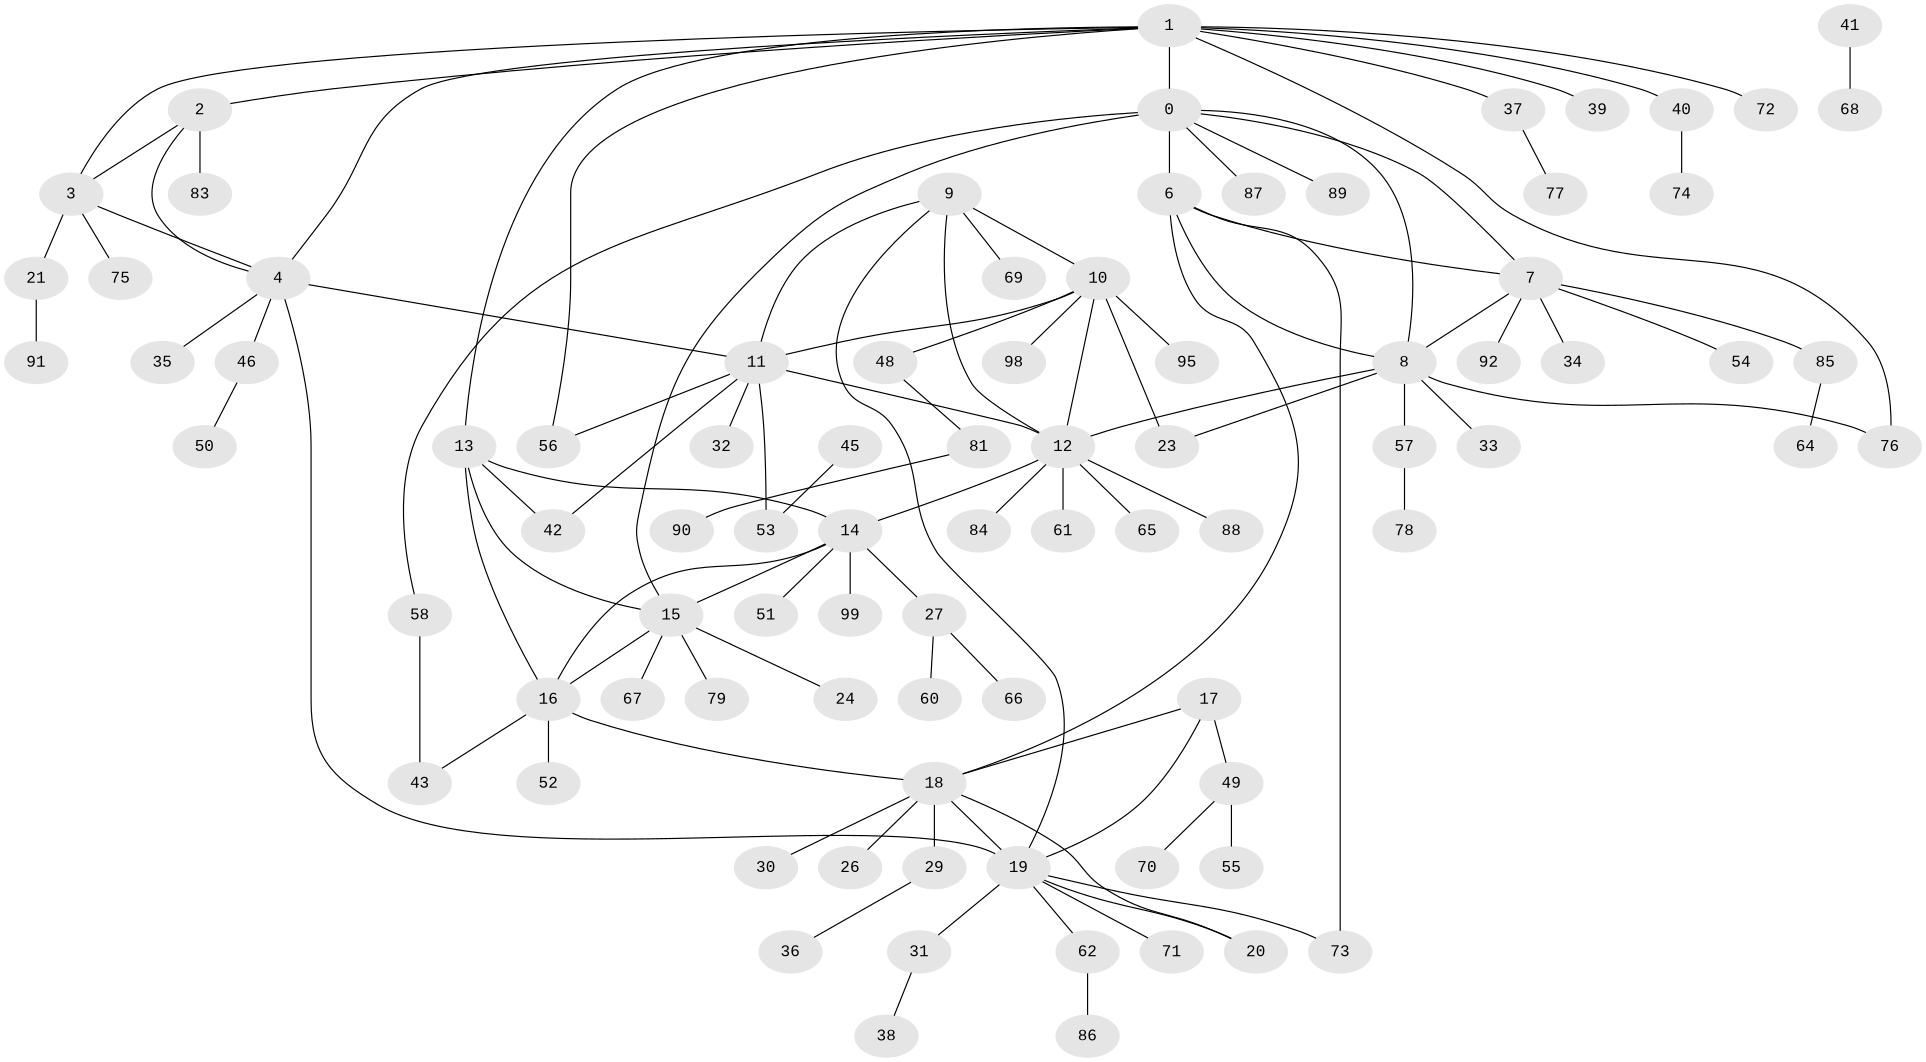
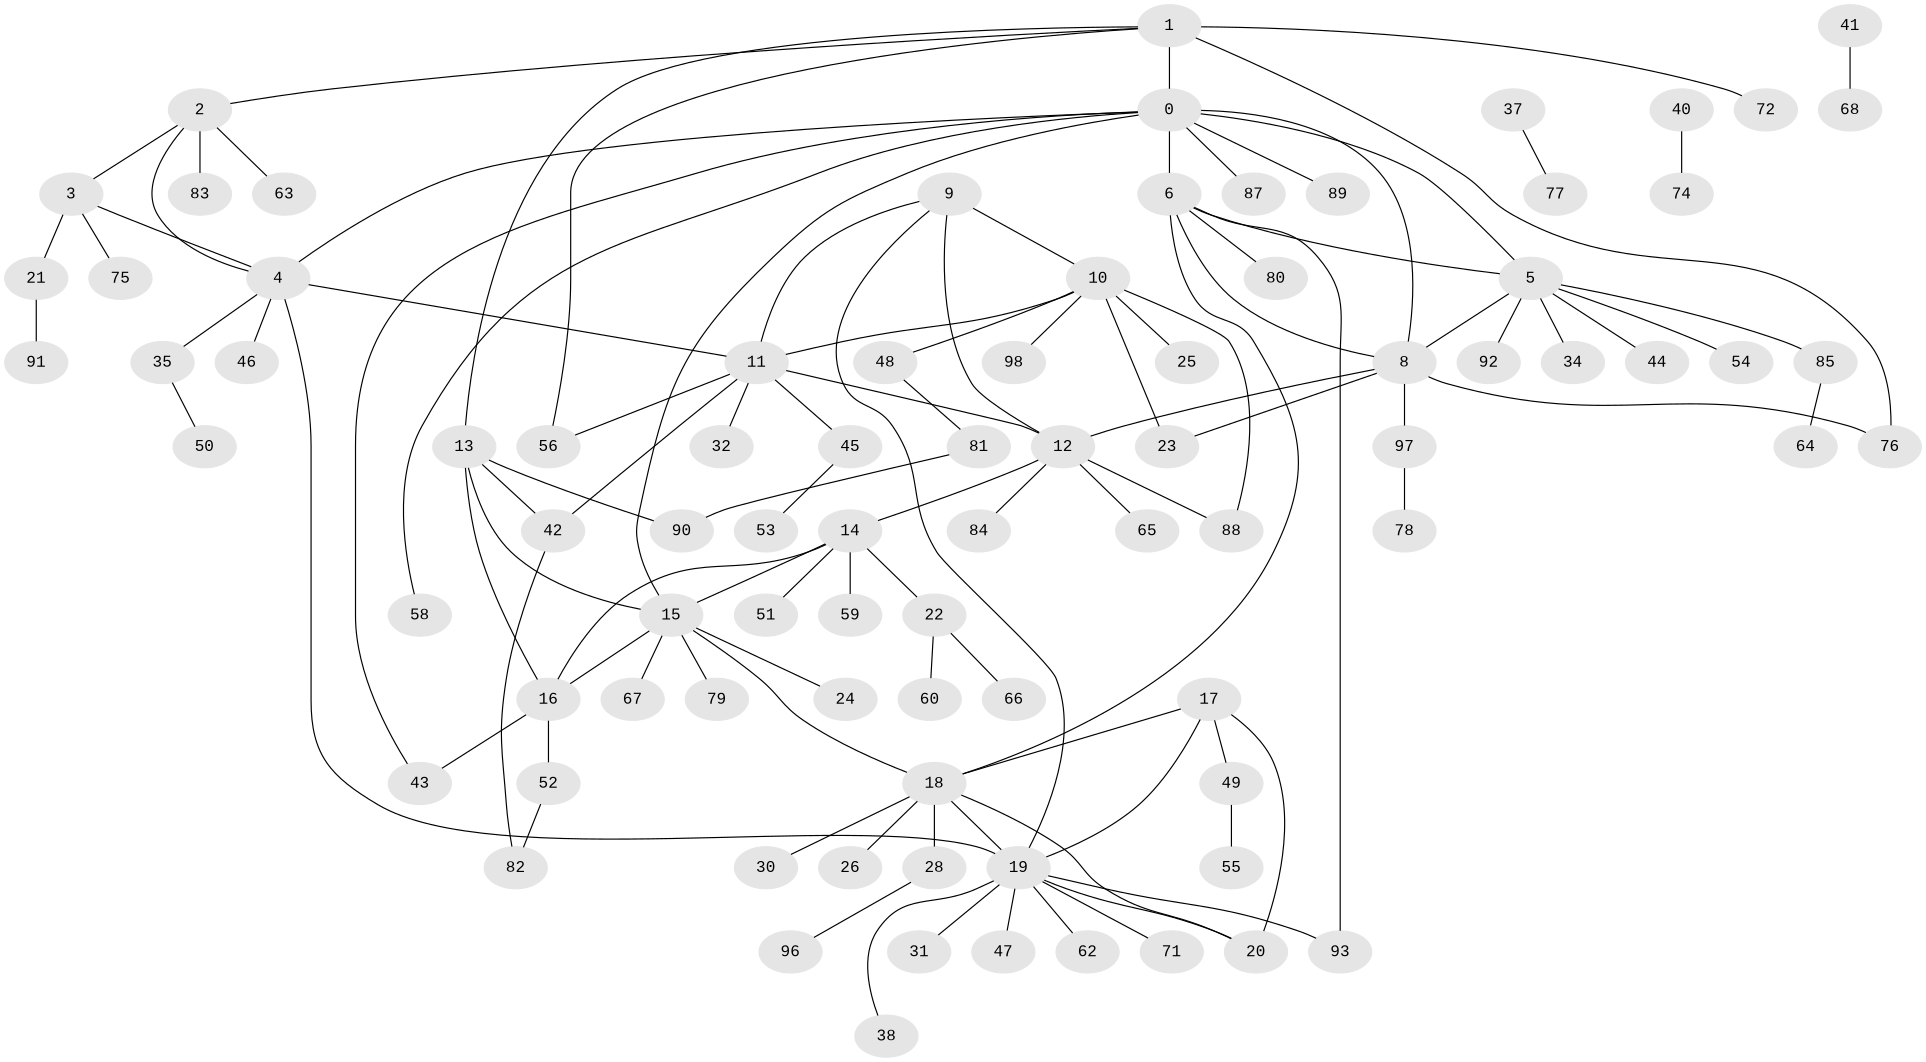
(588, 44) -> none
(1432, 47) -> none
(670, 53) -> (706, 137)
(1345, 58) -> none
(1597, 110) -> none
none -> (284, 194)
(1014, 278) -> none
none -> (1276, 278)
(1531, 278) -> (1531, 278)
(1081, 362) -> (1241, 367)
(1187, 363) -> (1187, 363)
none -> (1657, 363)
(226, 405) -> (184, 405)
(765, 447) -> (803, 405)
(1405, 447) -> (1405, 447)
(1489, 447) -> none
(657, 489) -> (571, 492)
(1063, 531) -> none
(850, 615) -> (850, 615)
(934, 615) -> (934, 615)
(420, 699) -> (524, 226)
(736, 756) -> (793, 712)
none -> (1284, 815)
none -> (516, 868)
(934, 868) -> (934, 868)
(1147, 868) -> none
(791, 952) -> (791, 952)
none -> (1003, 952)
(1340, 952) -> (1340, 952)
(903, 994) -> (891, 915)
(1088, 1036) -> none
